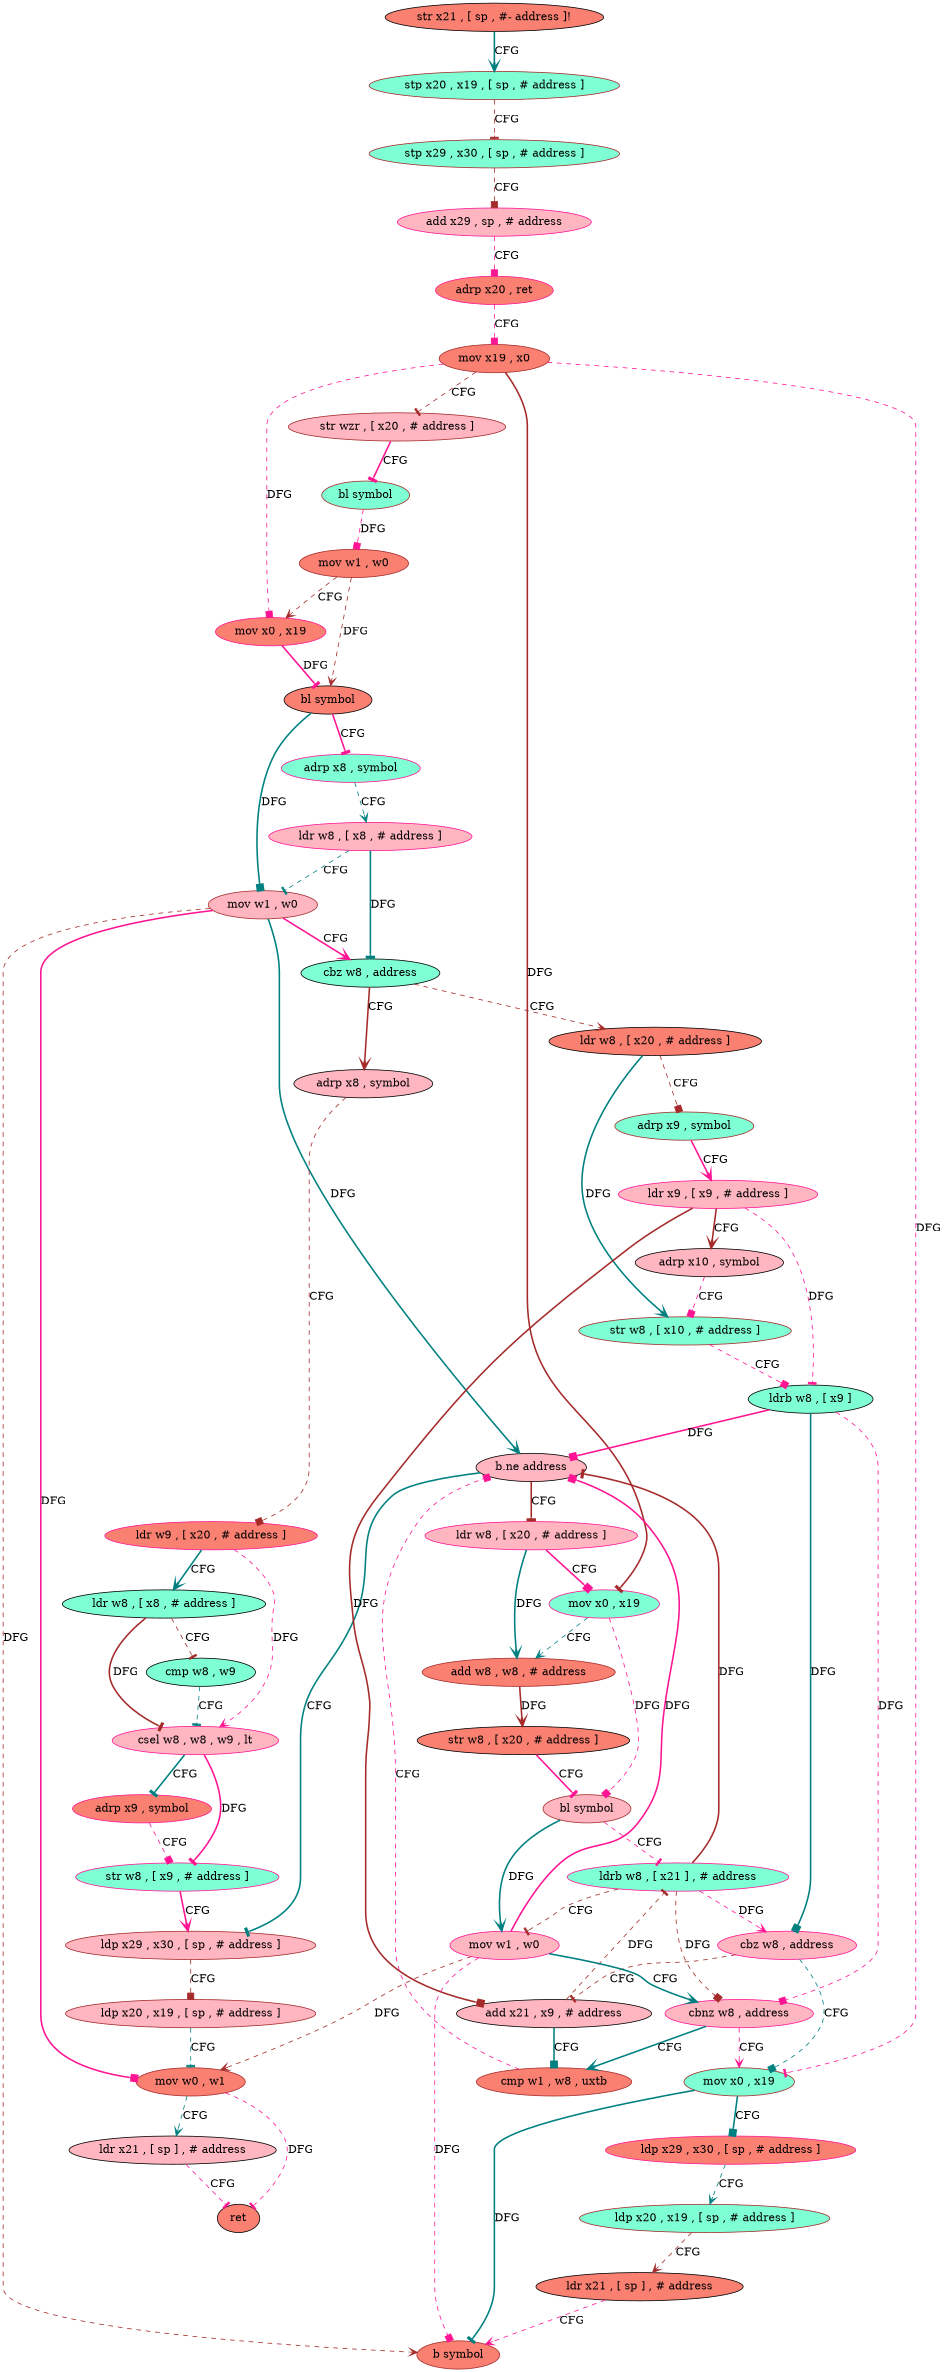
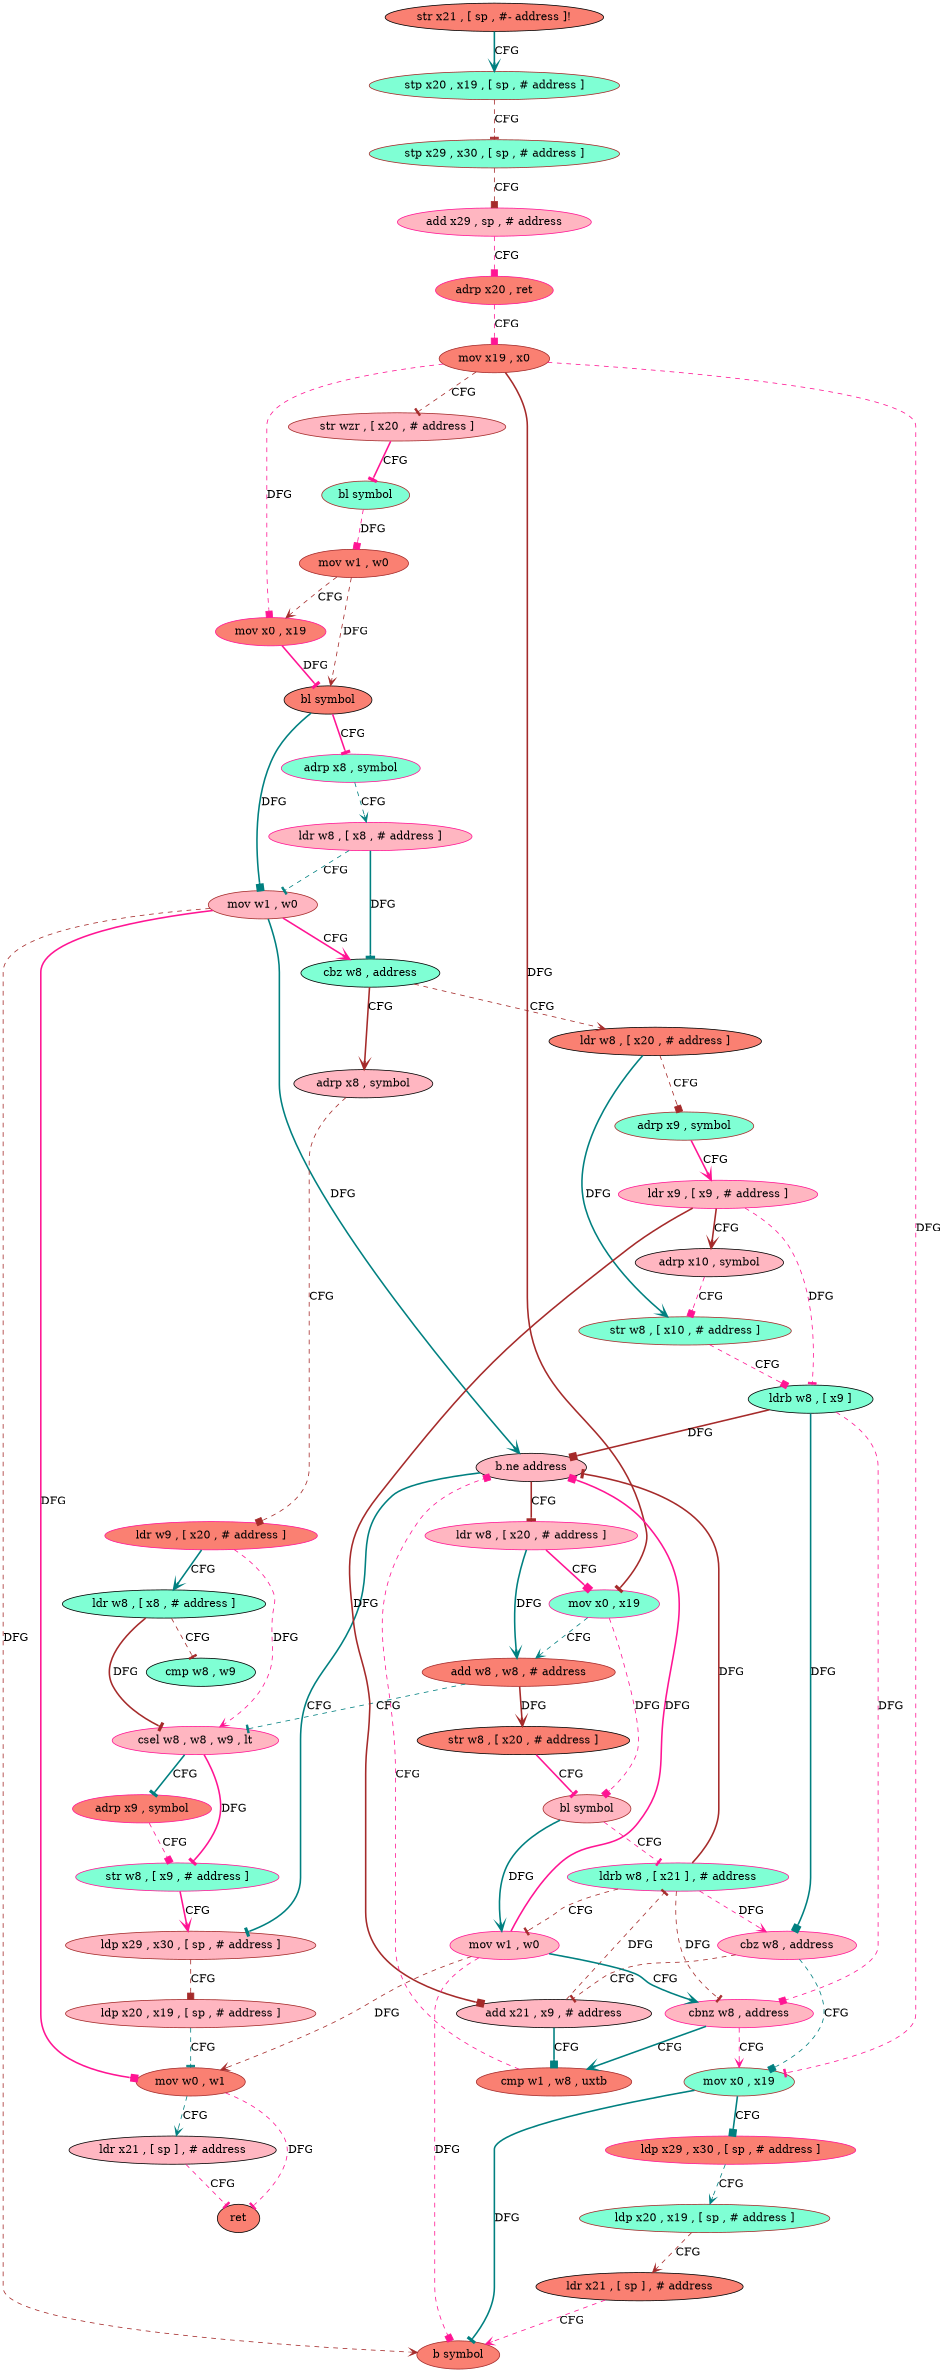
(674, 1433) -> (674, 1433)
(198, 1704) -> (358, 1706)
(682, 1950) -> (682, 1950)
